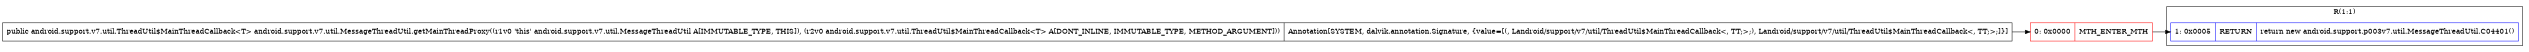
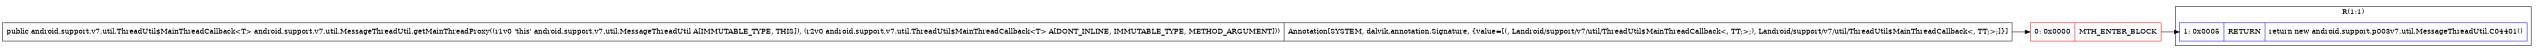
(2114, 32) -> (2118, 32)
